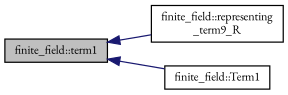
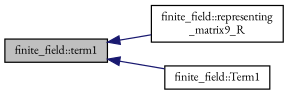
(217, 24) -> (217, 24)
